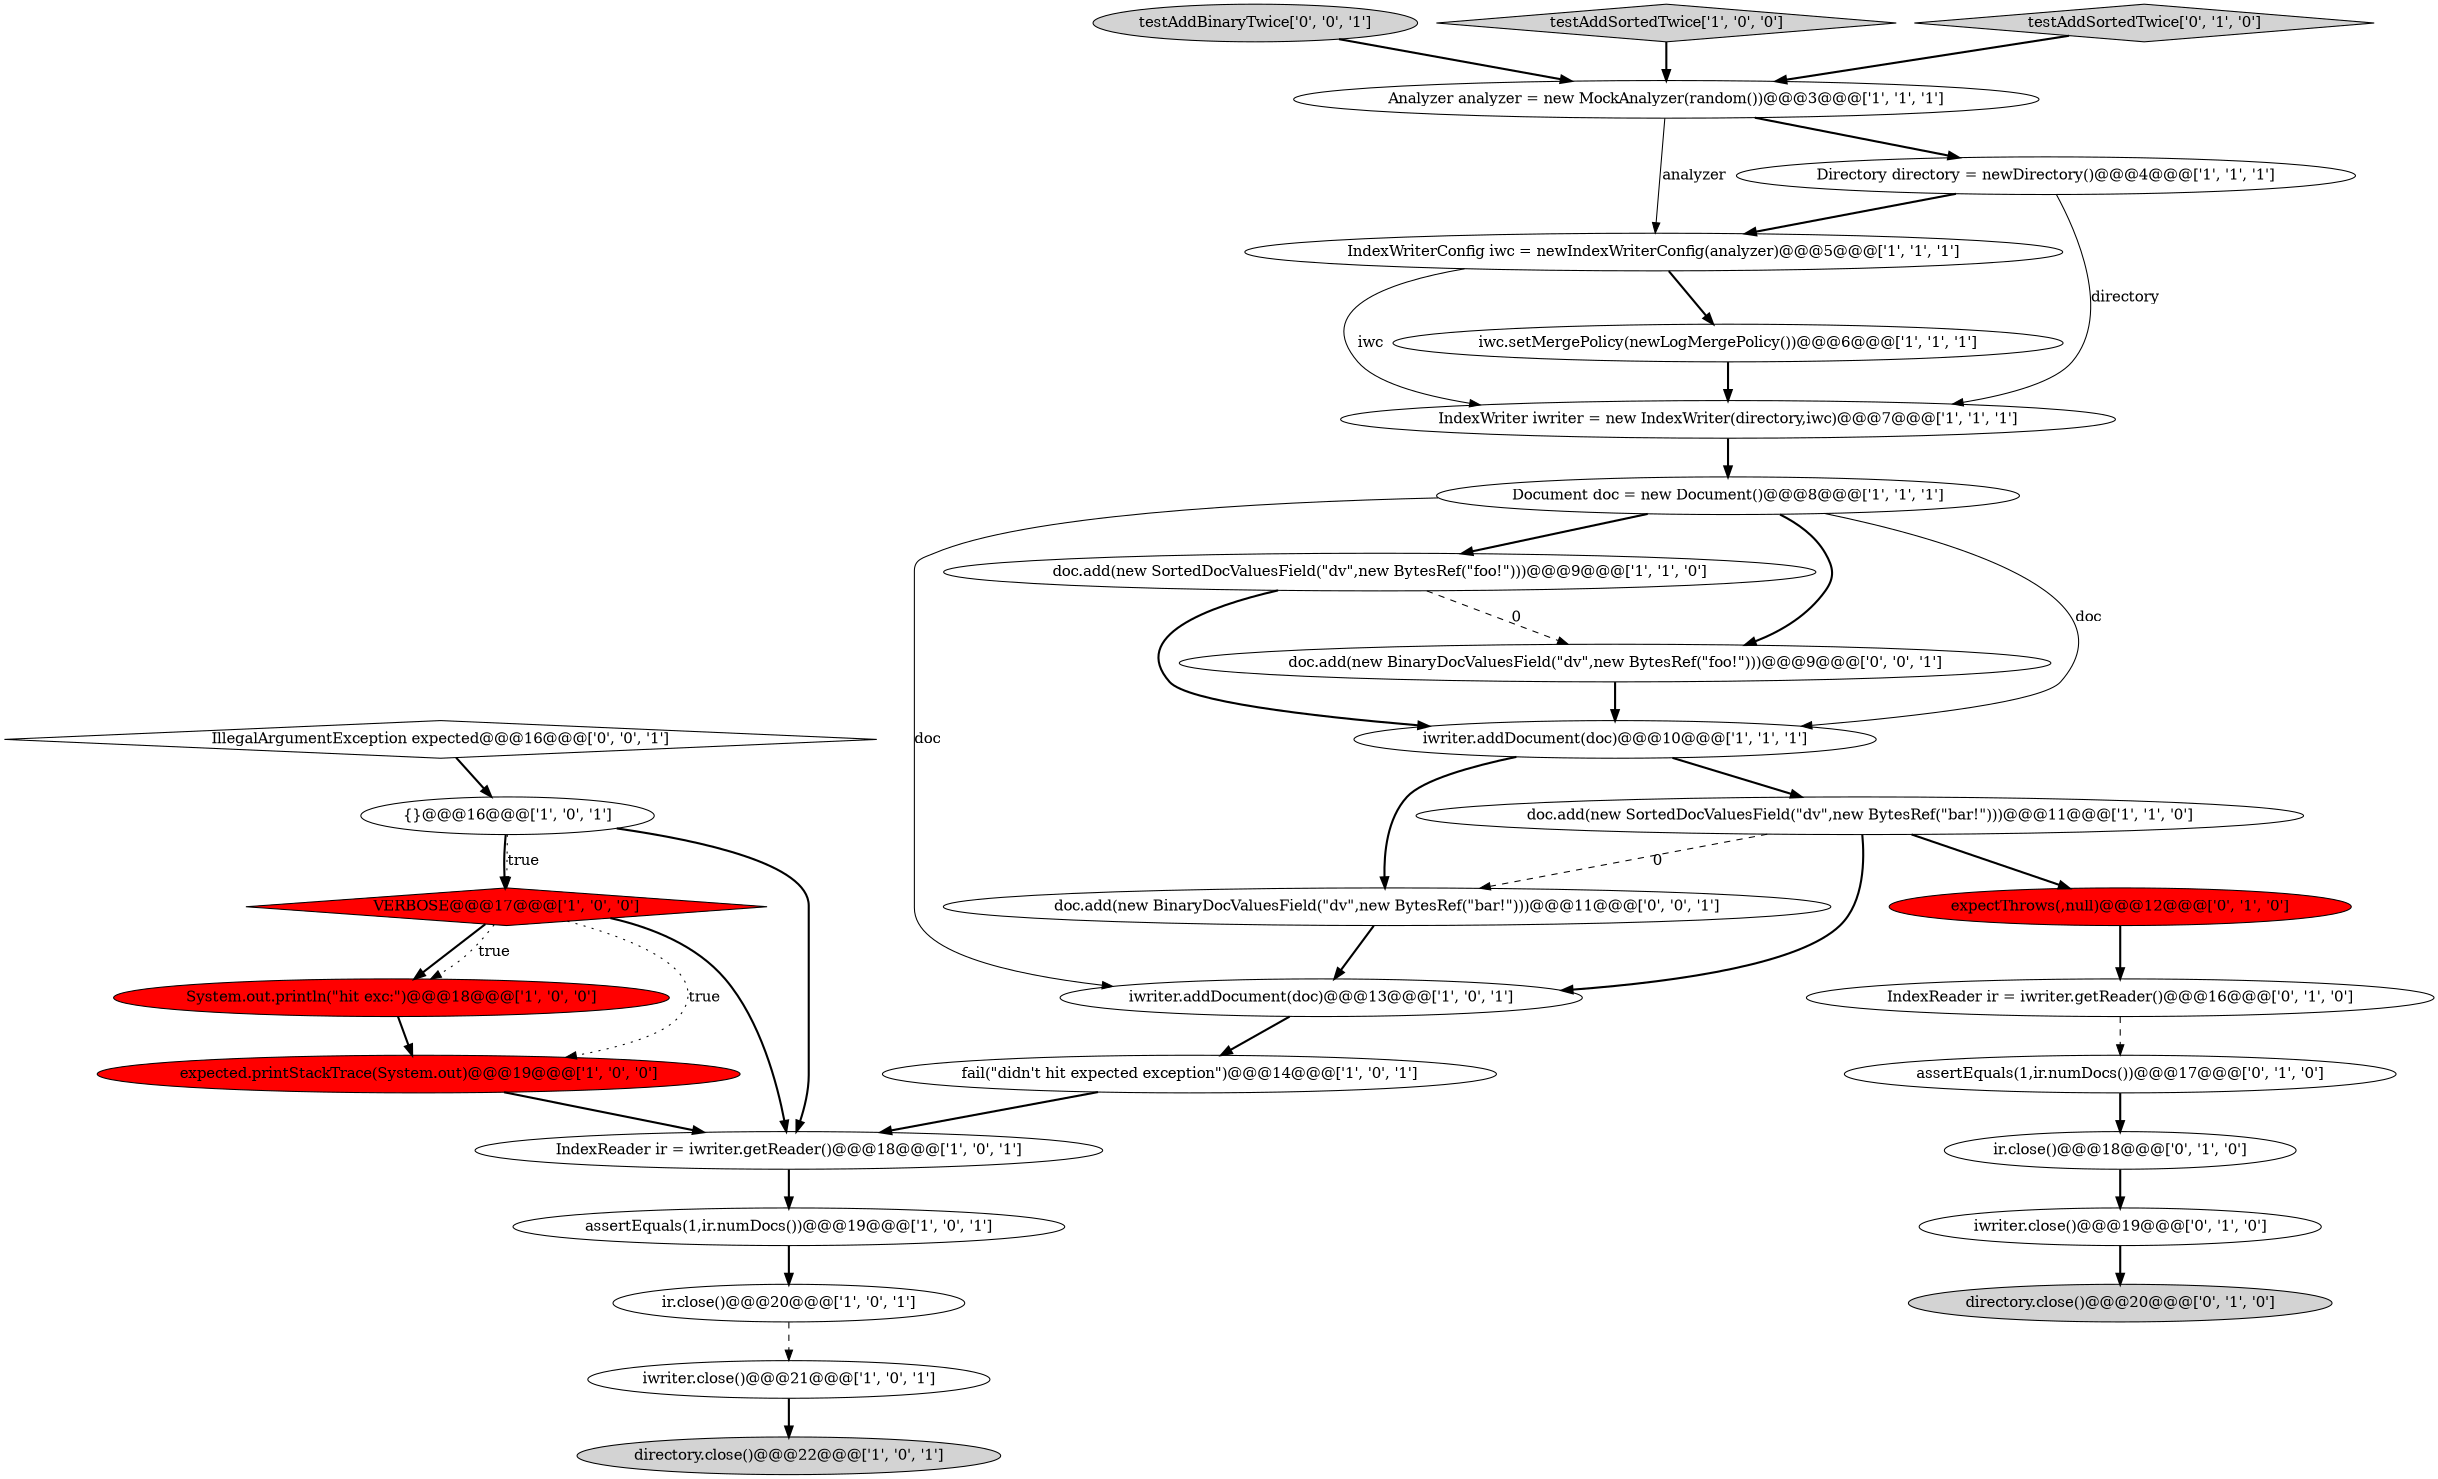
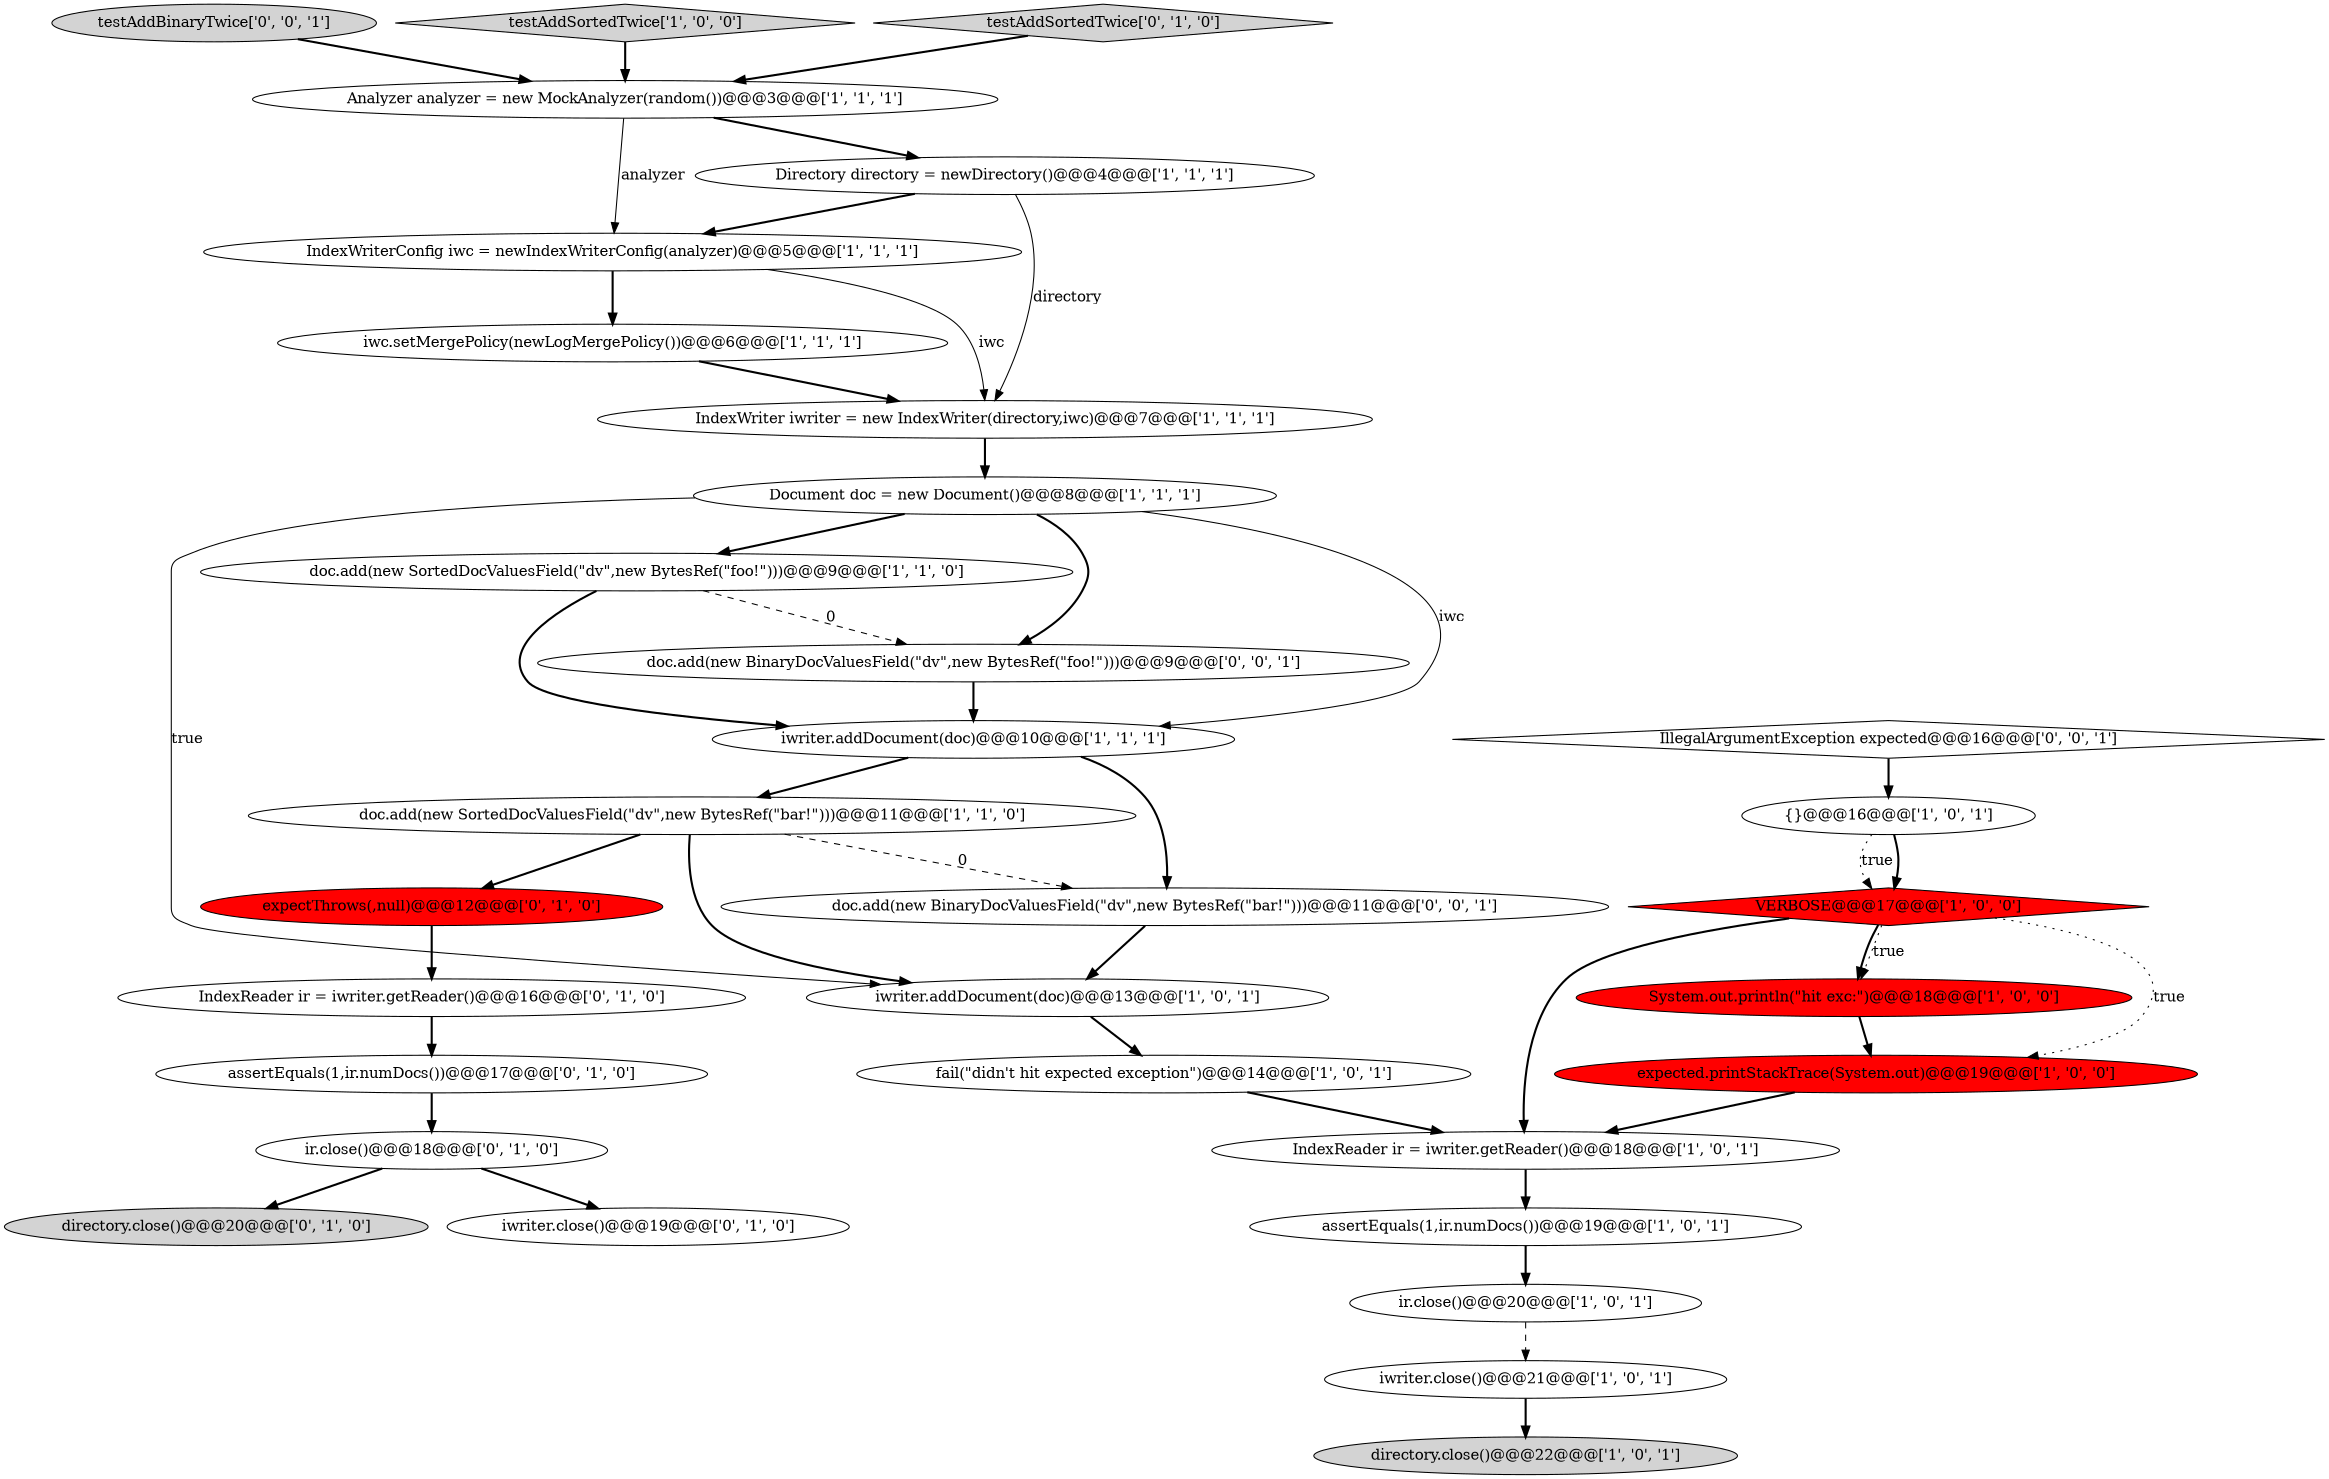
(2088, 618) -> (1452, 618)
(927, 739) -> (187, 739)
(809, 906) -> none
(2120, 1031) -> (432, 1031)
(2120, 1260) -> (329, 1187)
